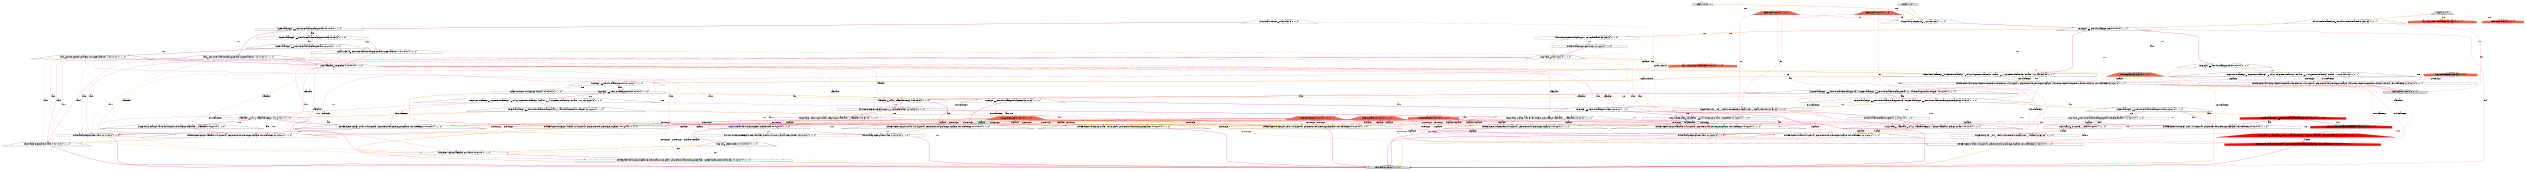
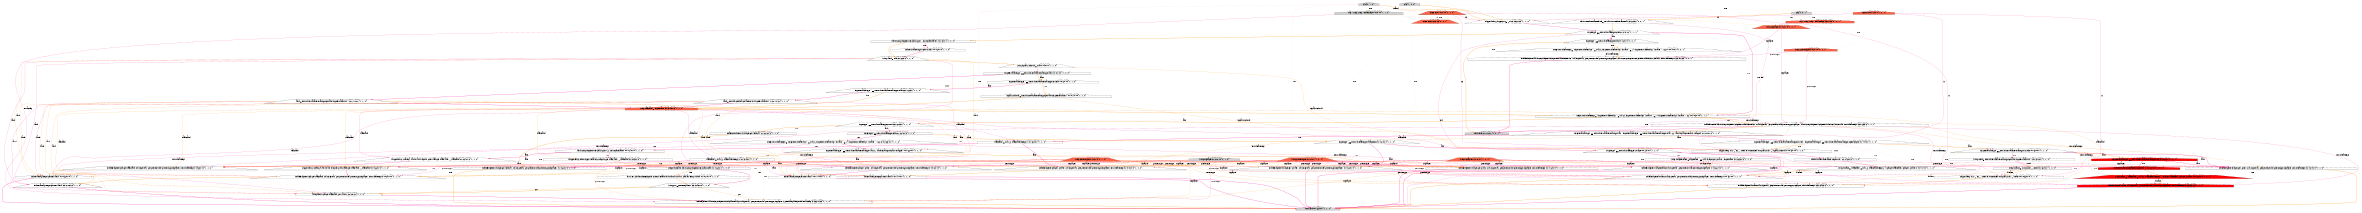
none -> (1064, 9)
(1776, 13) -> (1874, 13)
(2442, 13) -> (1802, 13)
(2475, 16) -> (1439, 17)
(2442, 17) -> (1810, 17)
(2503, 22) -> (1435, 22)
(1704, 33) -> (1396, 9)
(1629, 59) -> (970, 62)
(1646, 62) -> (1354, 82)
(342, 66) -> (662, 109)
(1703, 66) -> (1369, 13)
none -> (1293, 71)
(1434, 118) -> (1214, 160)
